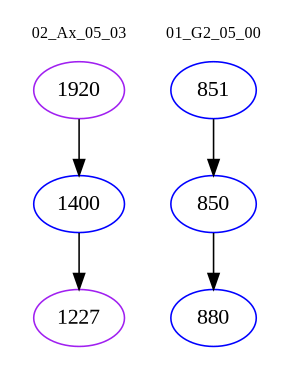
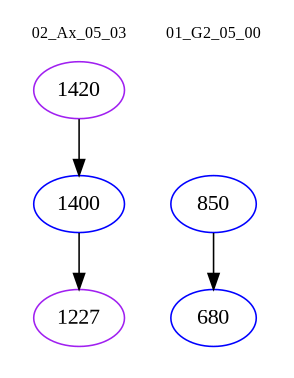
(79, 90) -> (79, 90)
(214, 90) -> none
(214, 318) -> (214, 318)
